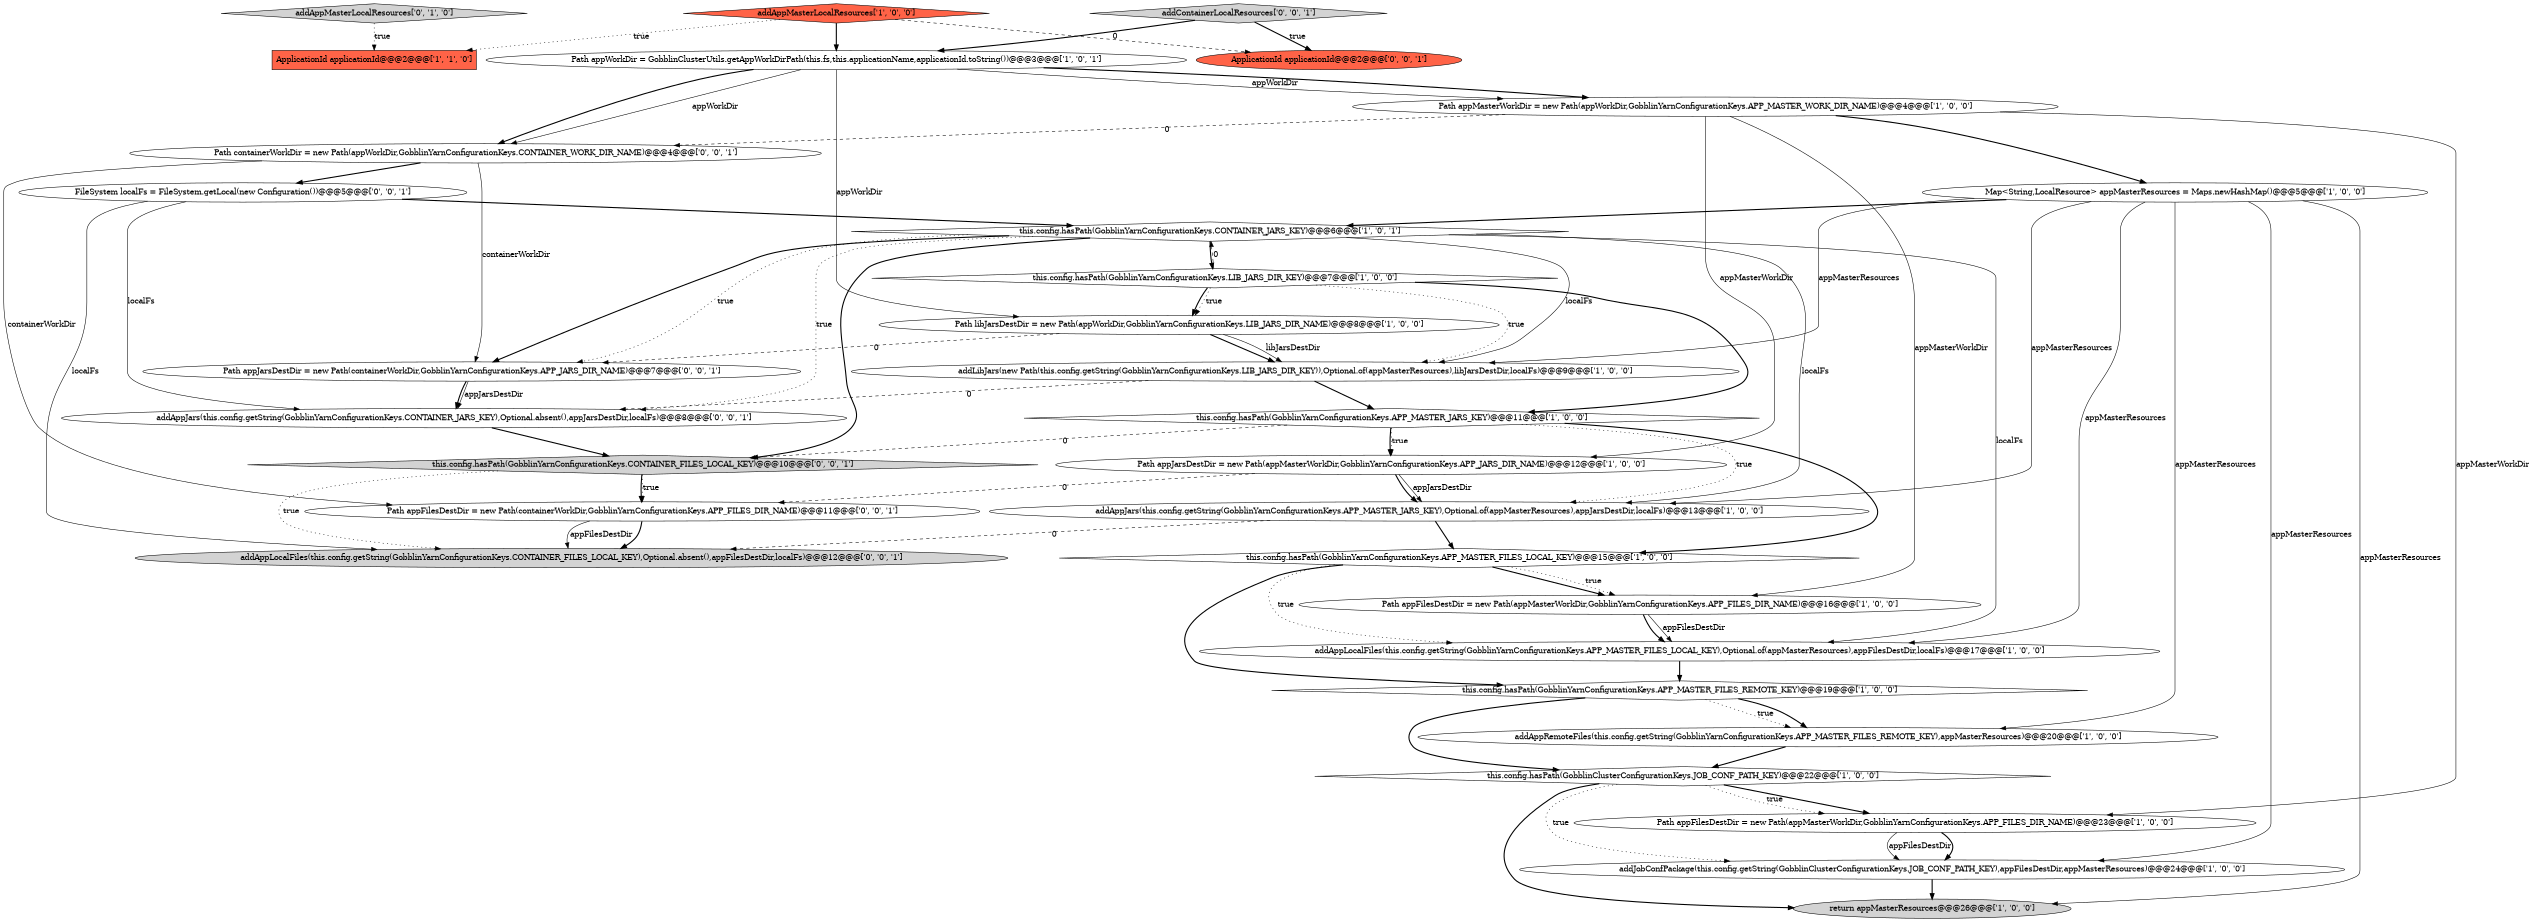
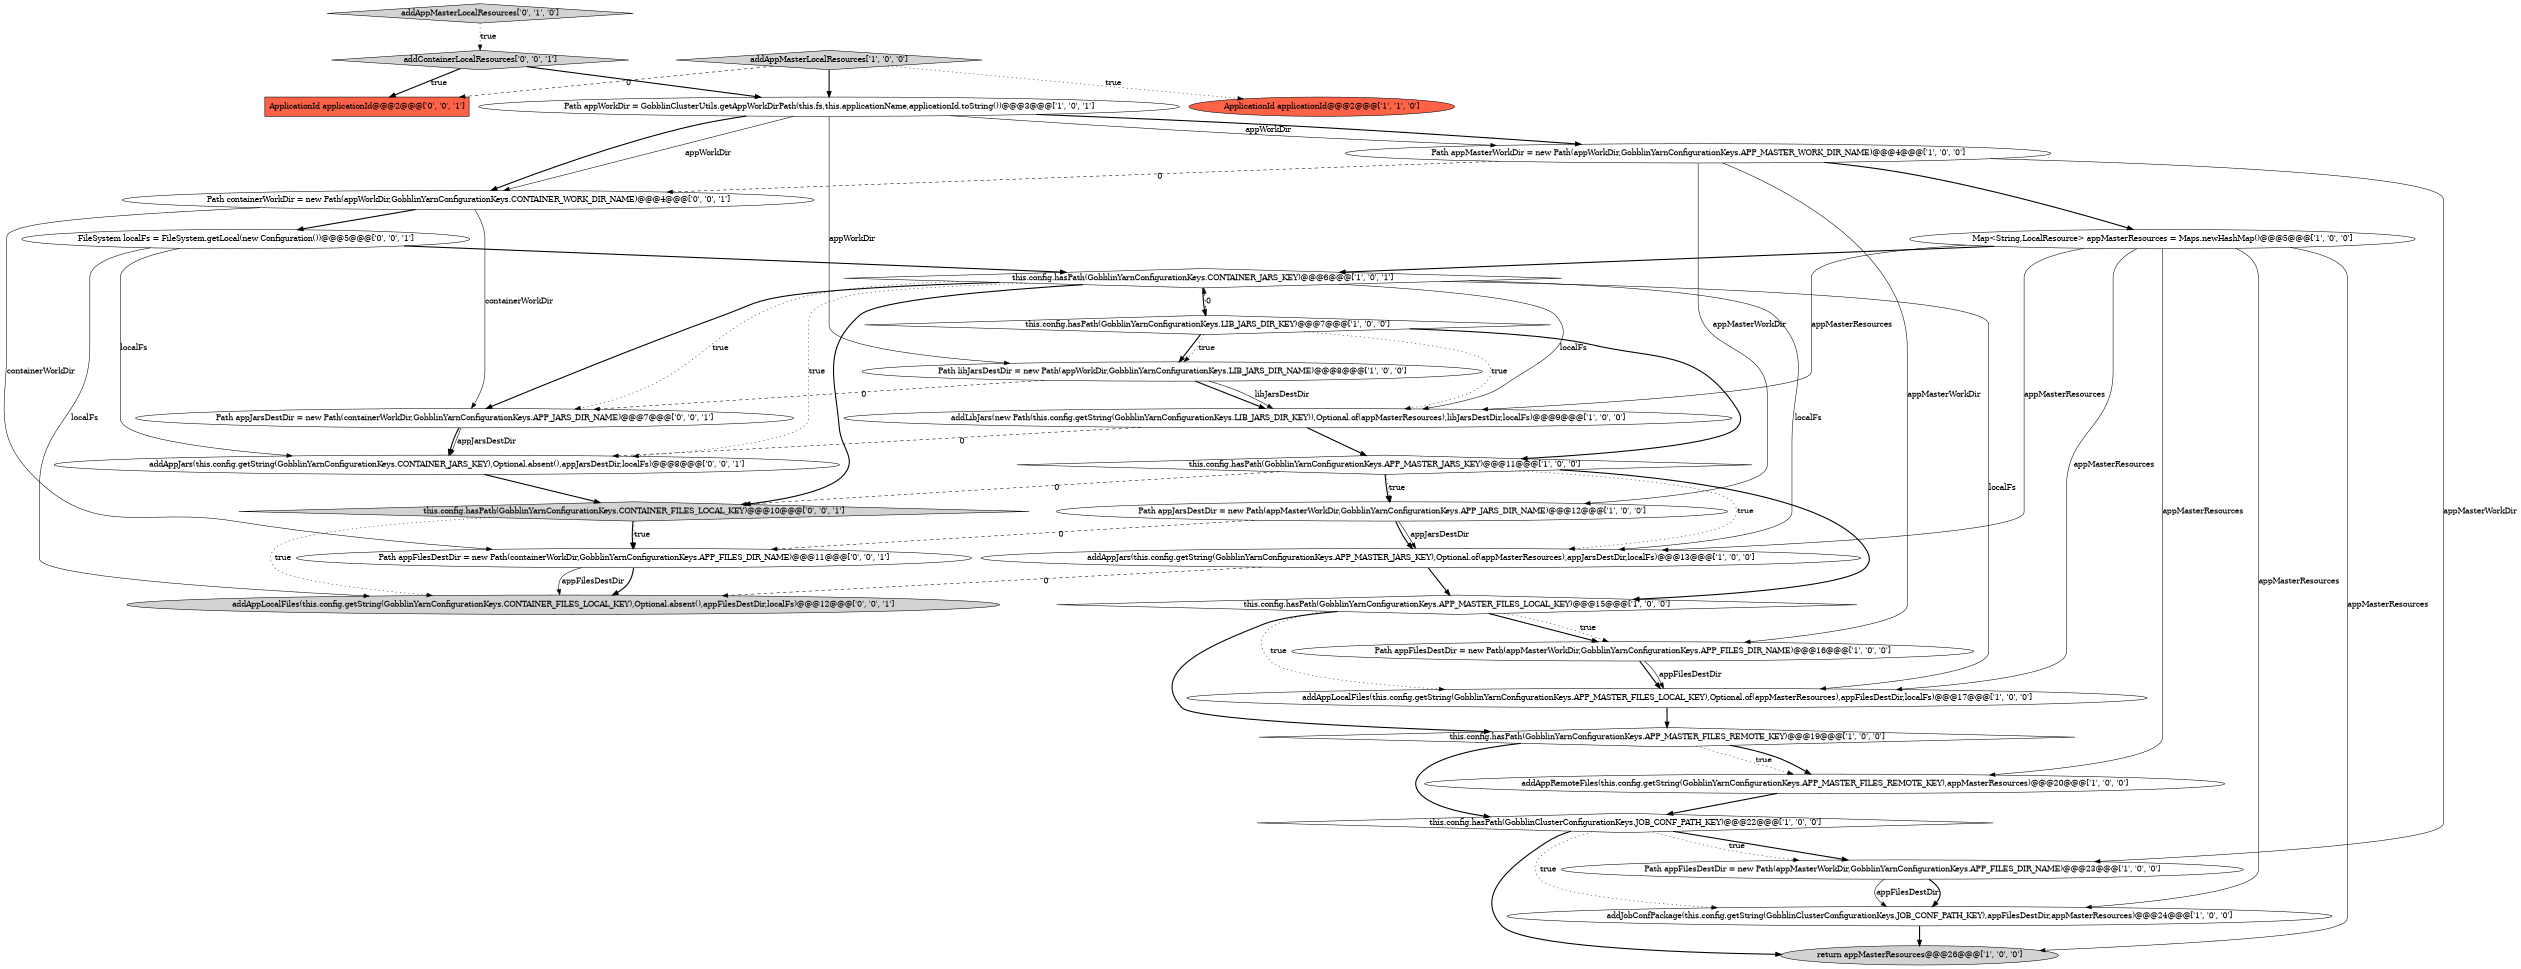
(836, 13) -> (829, 60)
(374, 34) -> (480, 34)
(374, 60) -> (1322, 107)
(1329, 60) -> (367, 107)
